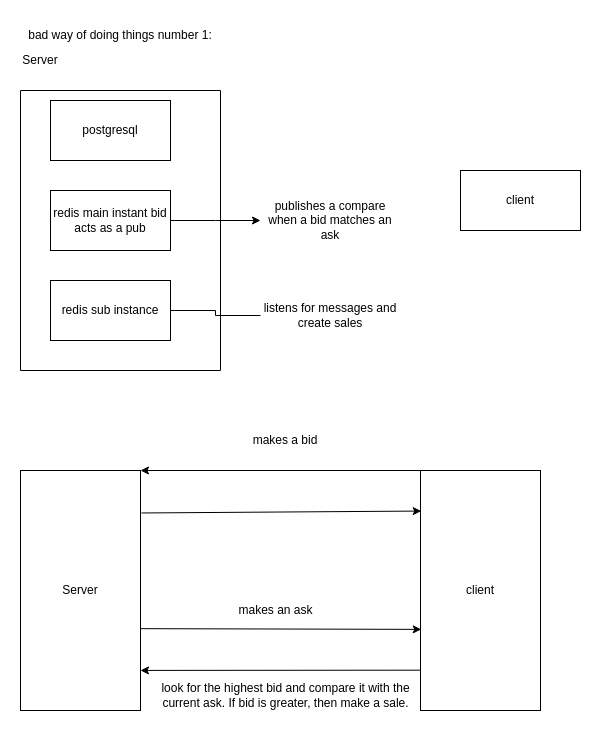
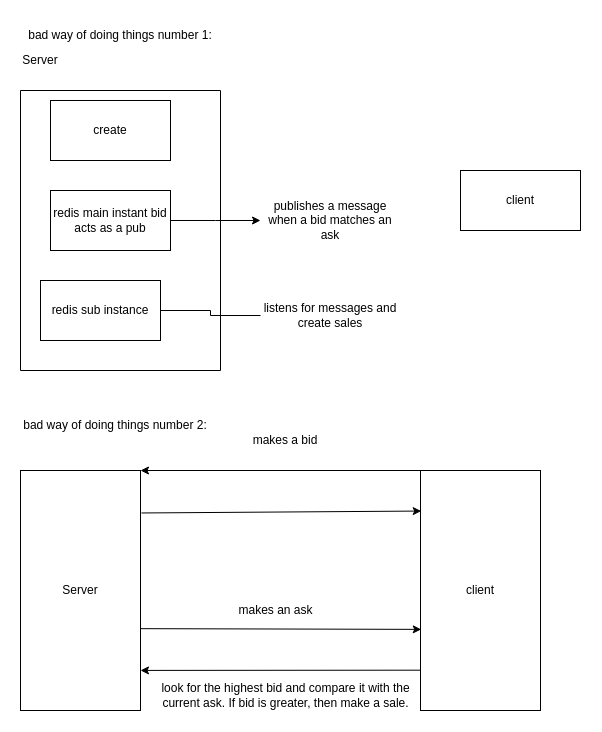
(111, 131) -> (111, 131)
(331, 221) -> (331, 221)
(111, 311) -> (101, 311)
none -> (116, 426)
